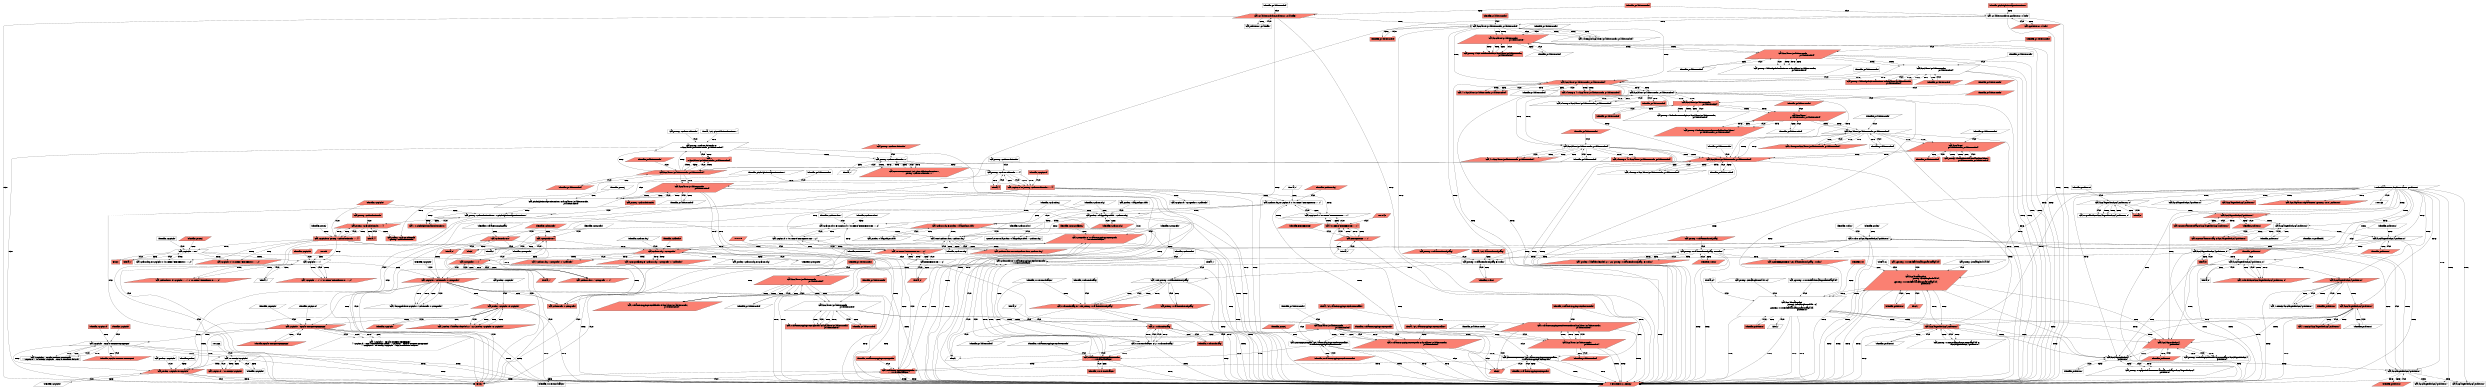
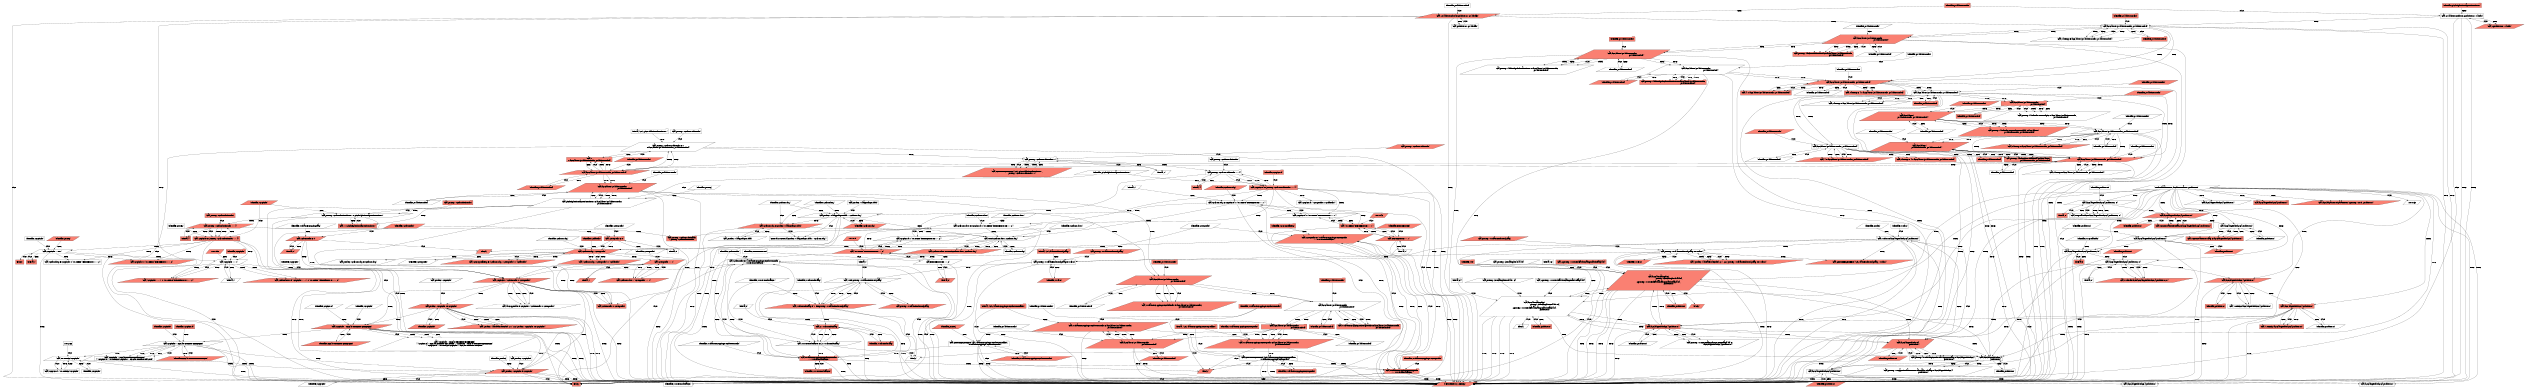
(506, 268) -> (647, 271)
(1154, 334) -> (834, 334)
(225, 371) -> (62, 371)
